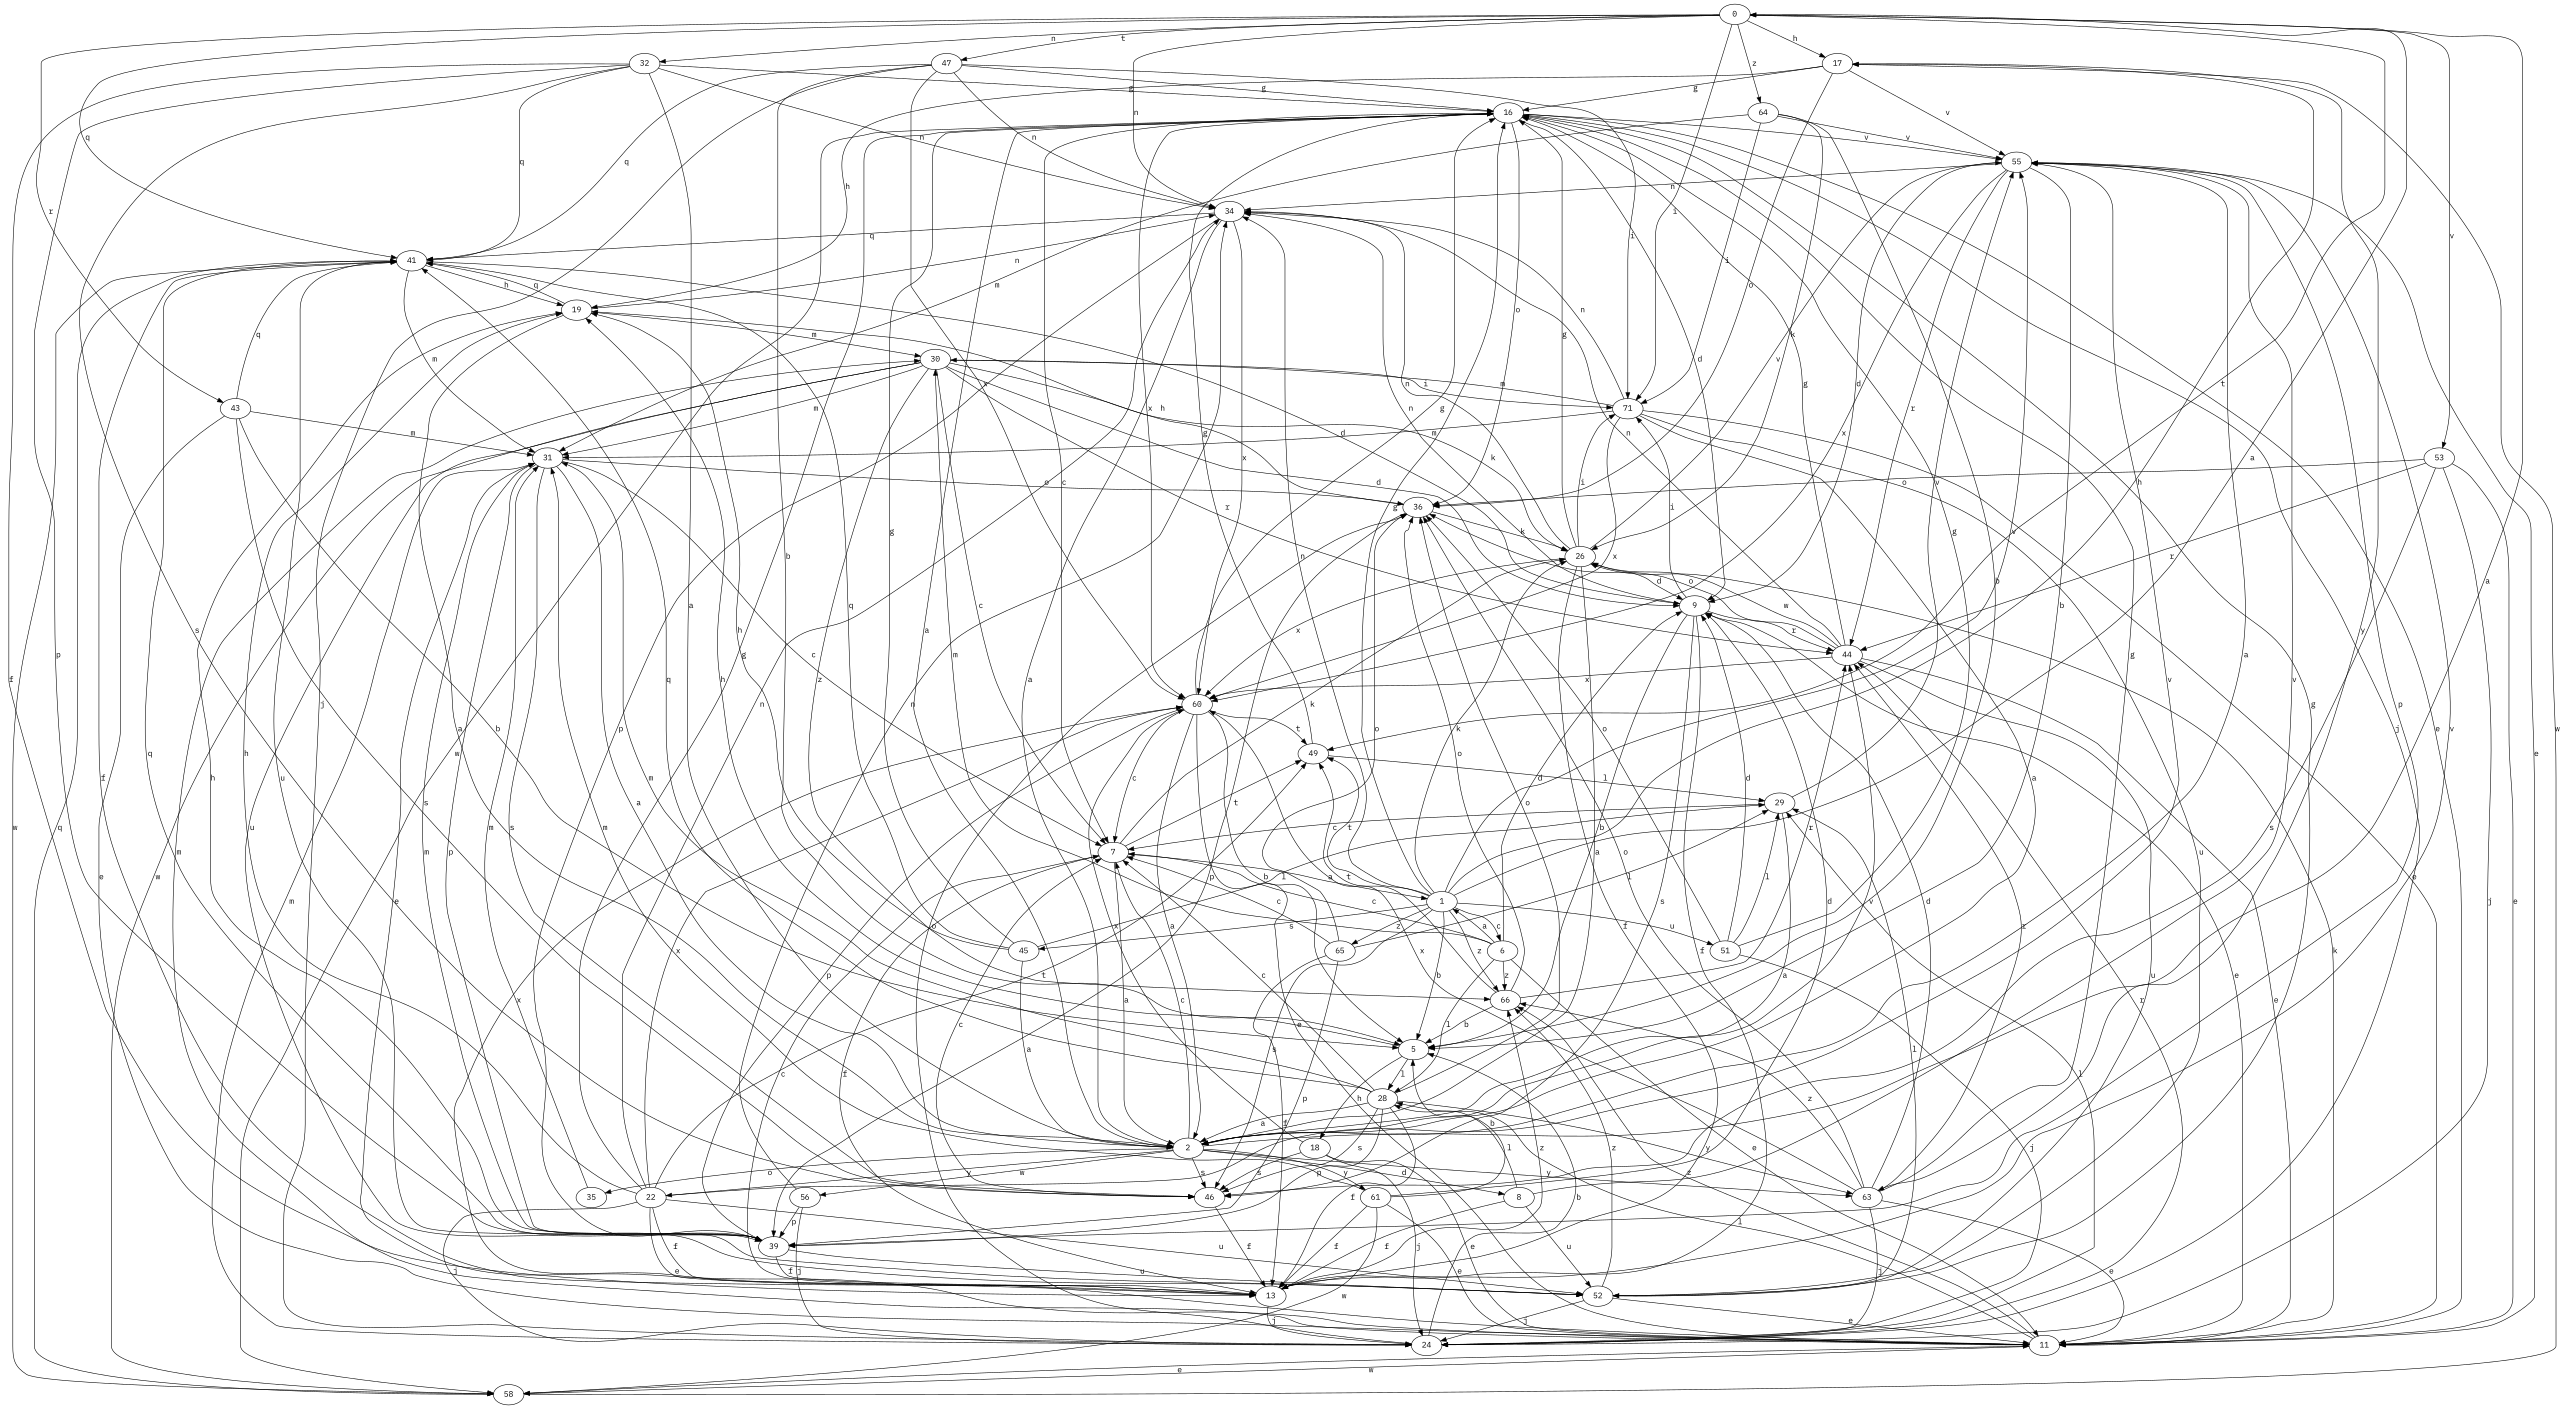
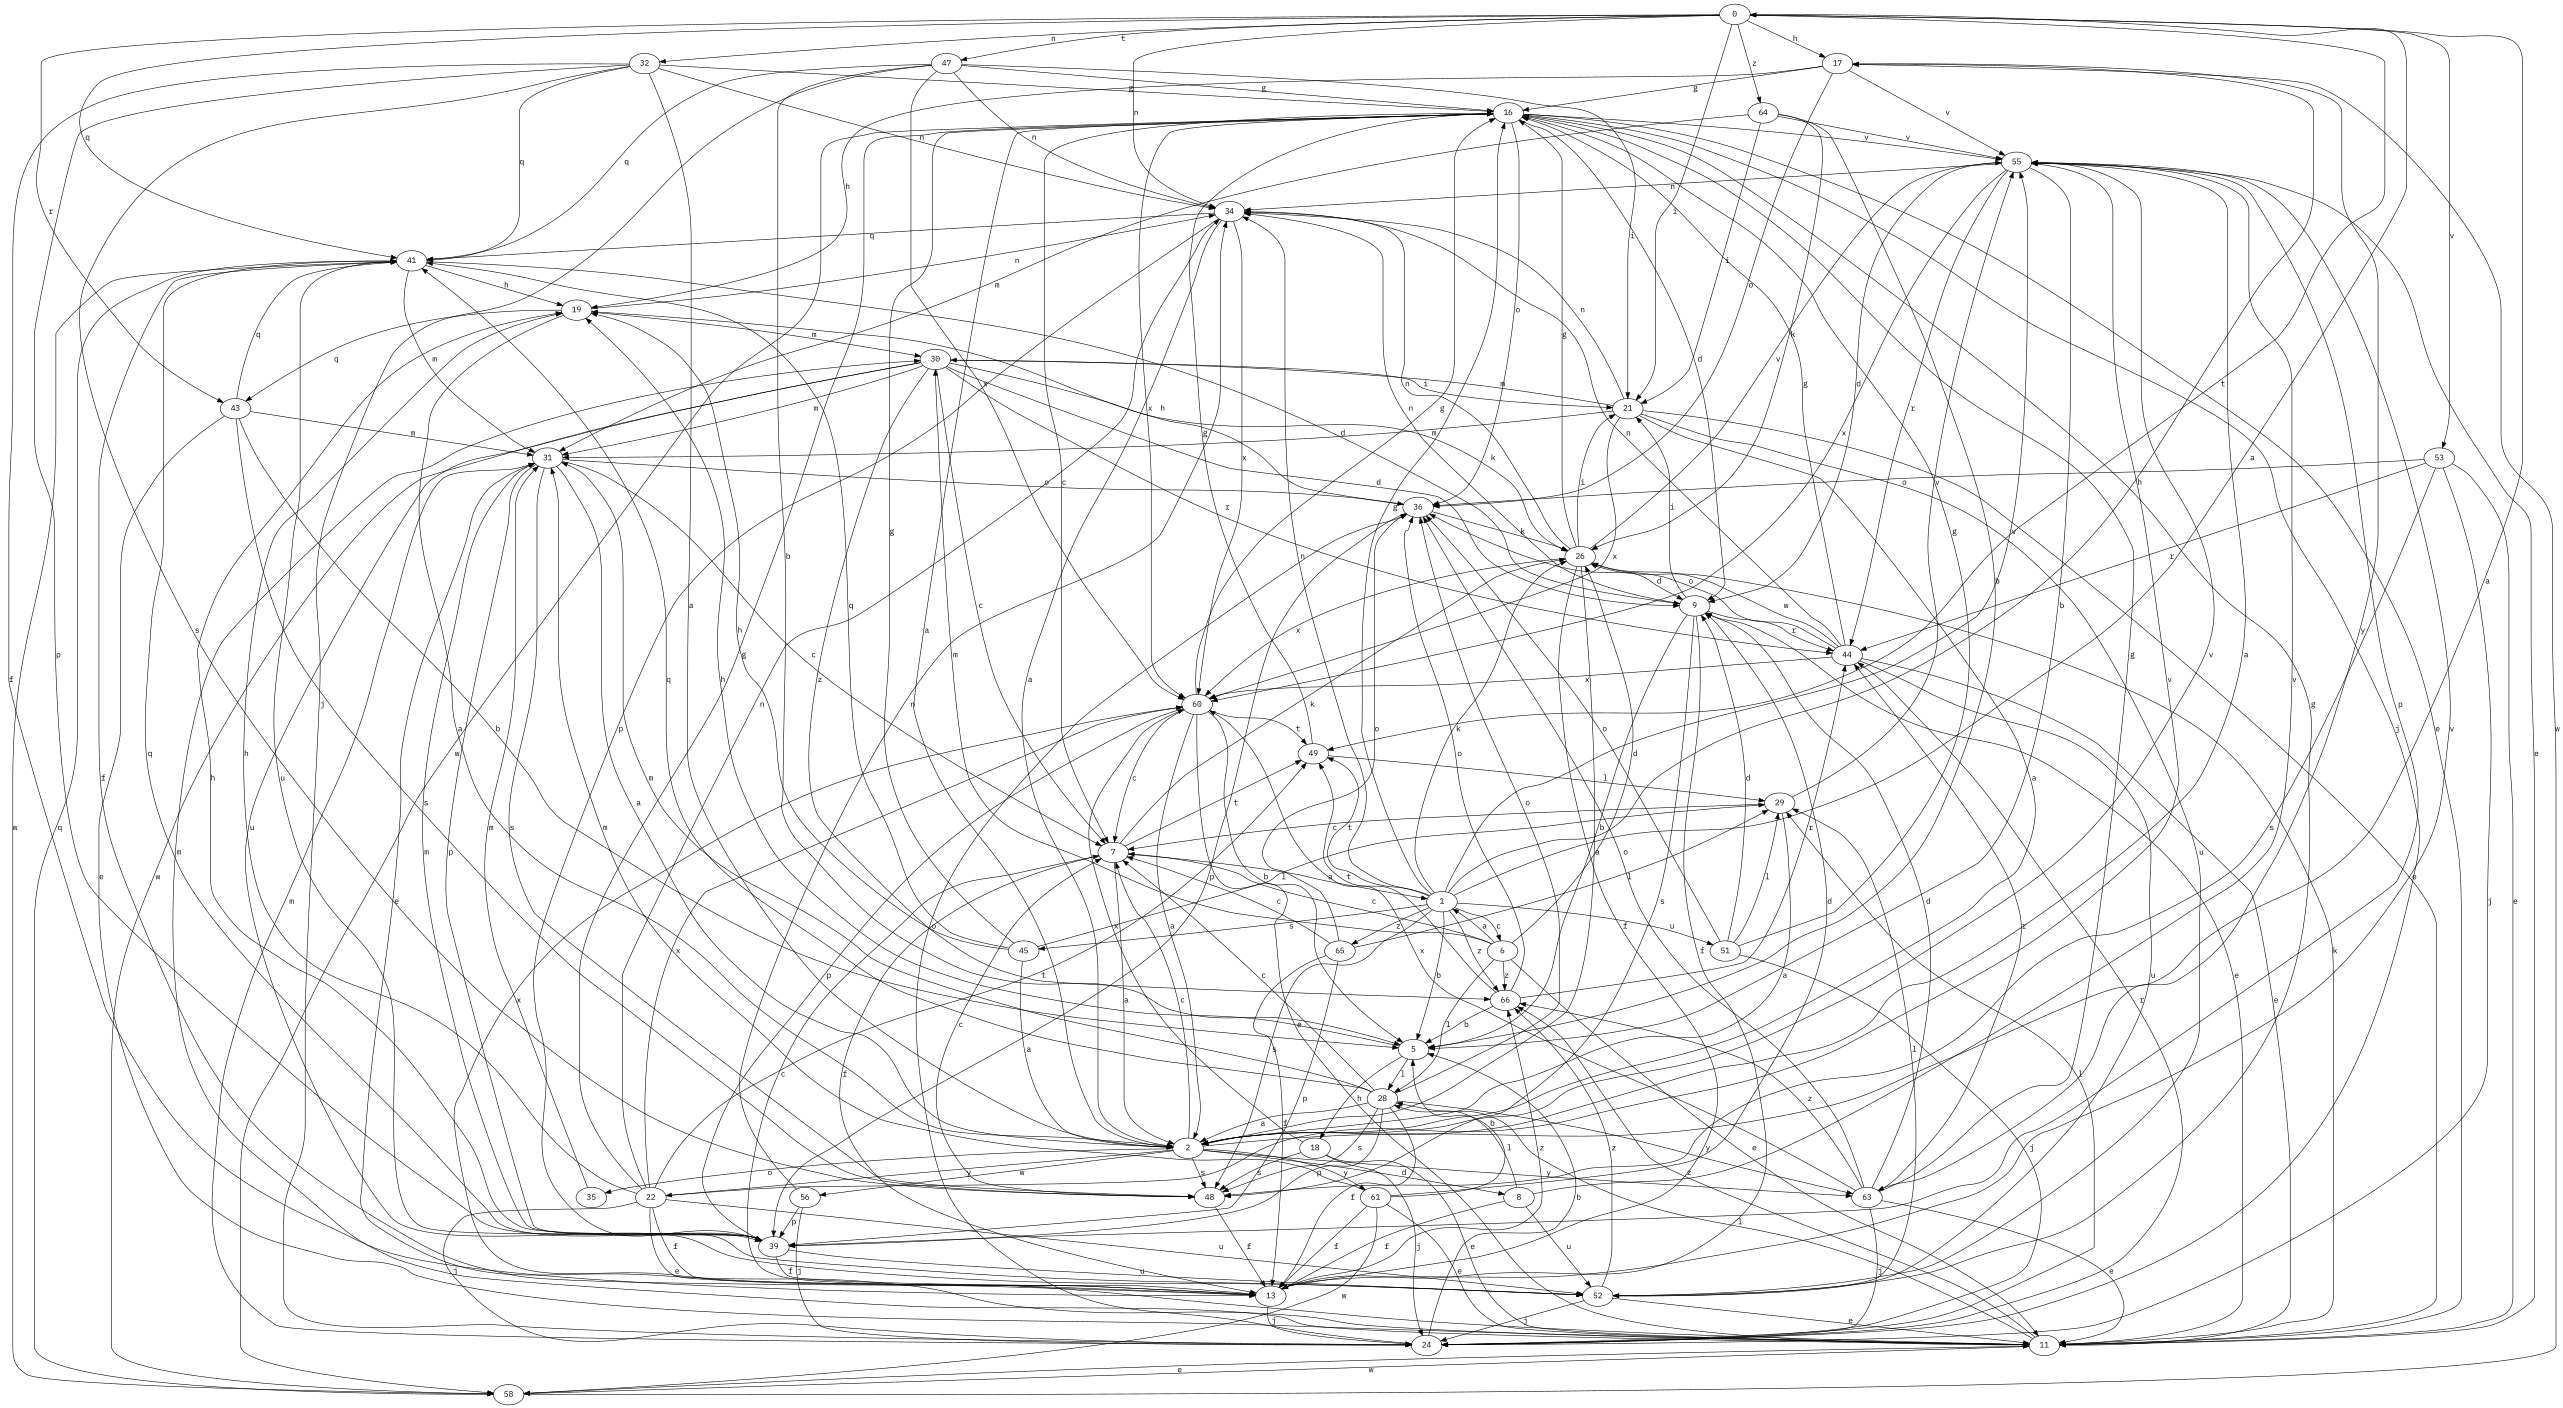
(500, 278) -> (398, 327)
(1628, 409) -> (1628, 409)
(1548, 758) -> (1630, 763)
(1648, 1047) -> (2025, 886)
(1210, 1198) -> (1210, 1198)
